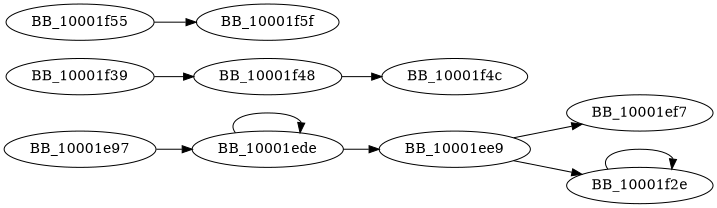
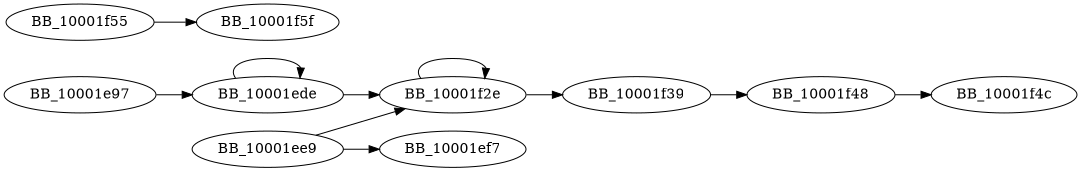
none -> (539, 95)
(356, 149) -> (356, 95)
